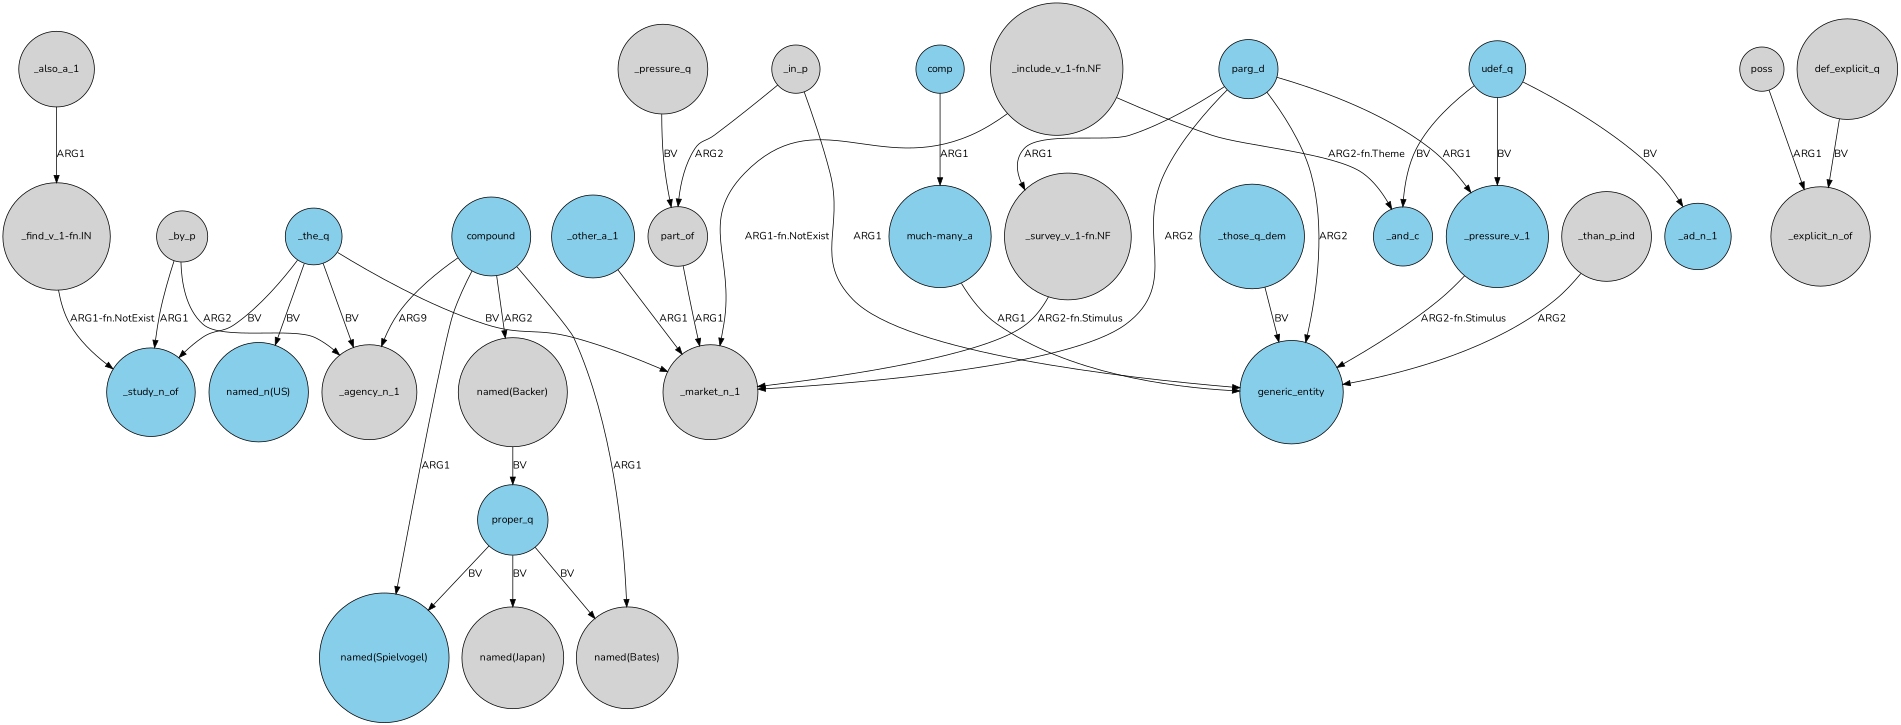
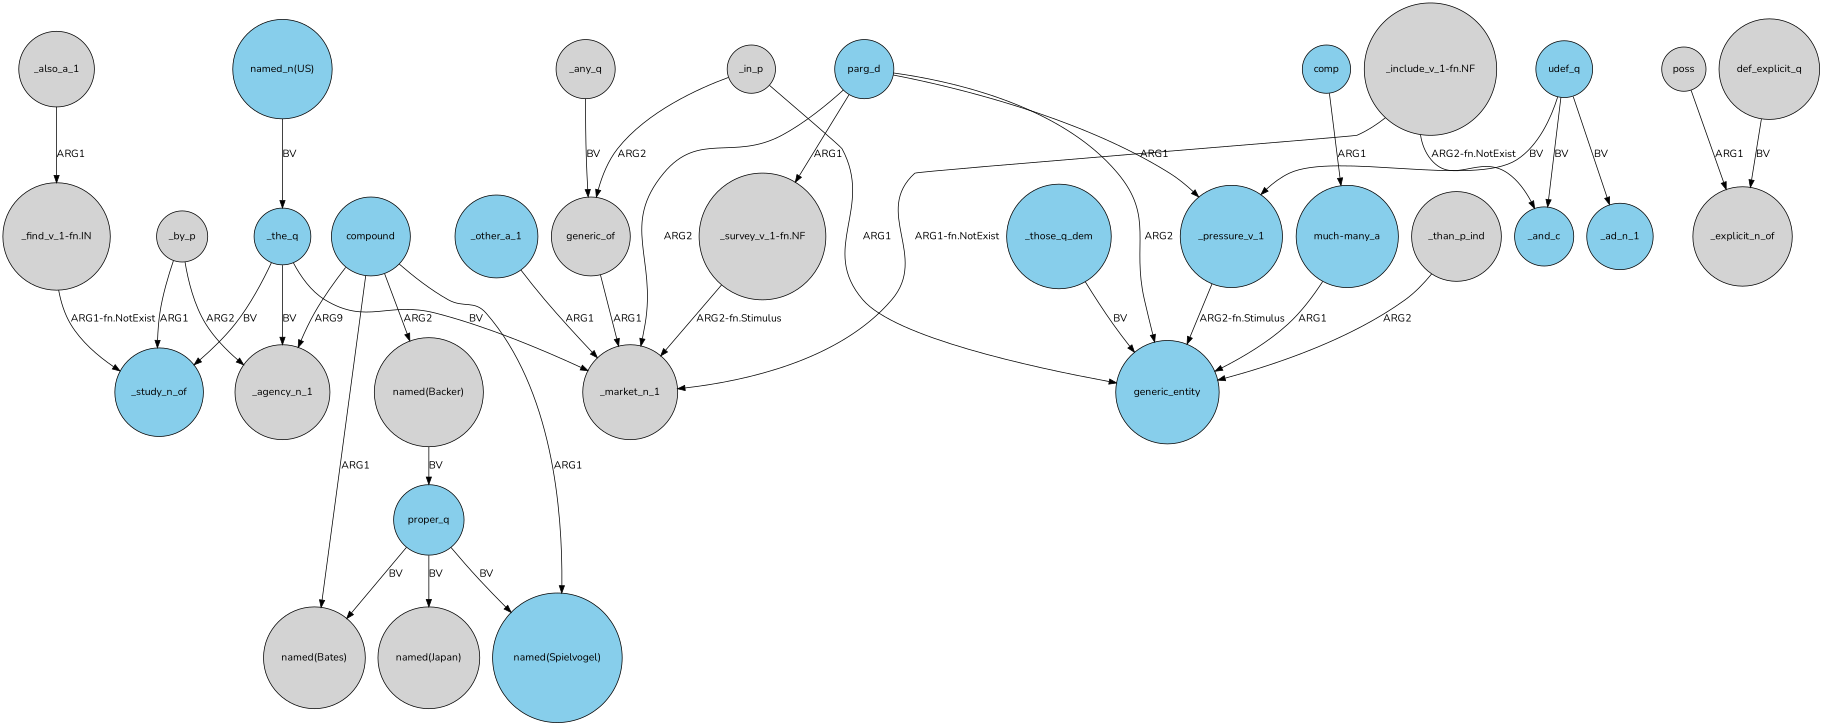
(663, 69) -> (586, 69)
(1367, 154) -> (1474, 154)
(678, 236) -> (591, 236)
(291, 301) -> (282, 160)
